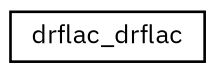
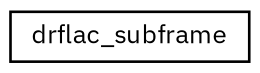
(108, 37) -> (130, 37)
